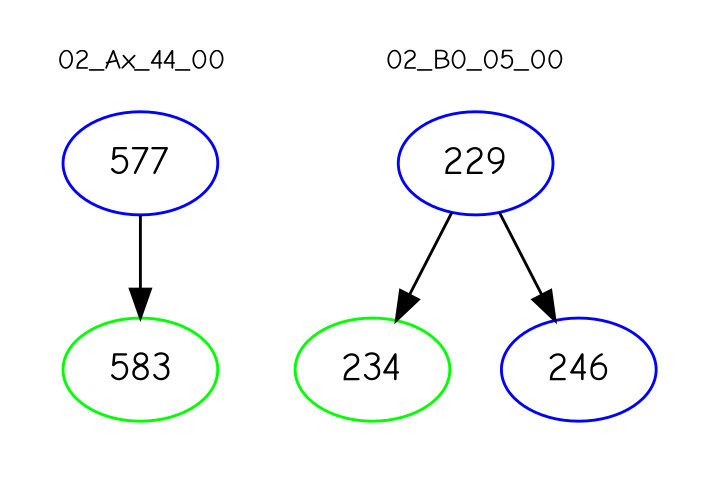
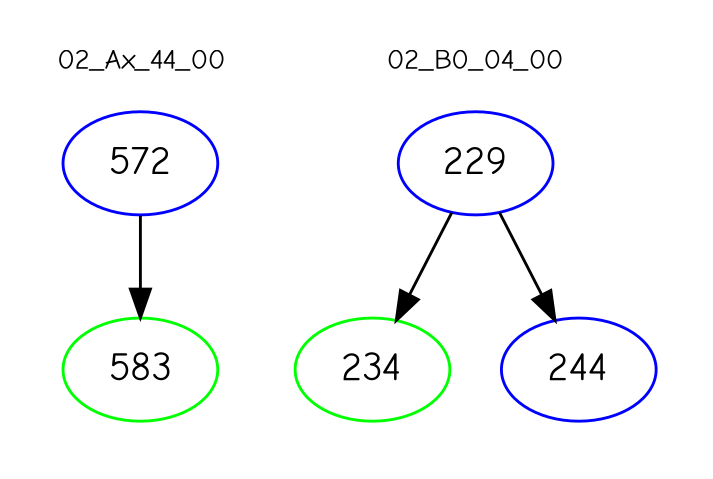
(476, 62) -> (476, 62)
(140, 163) -> (140, 163)
(579, 370) -> (579, 370)
